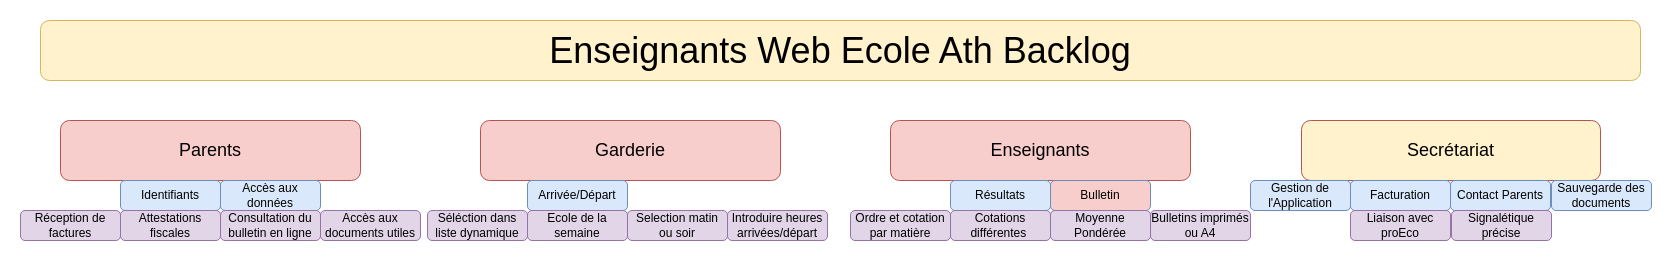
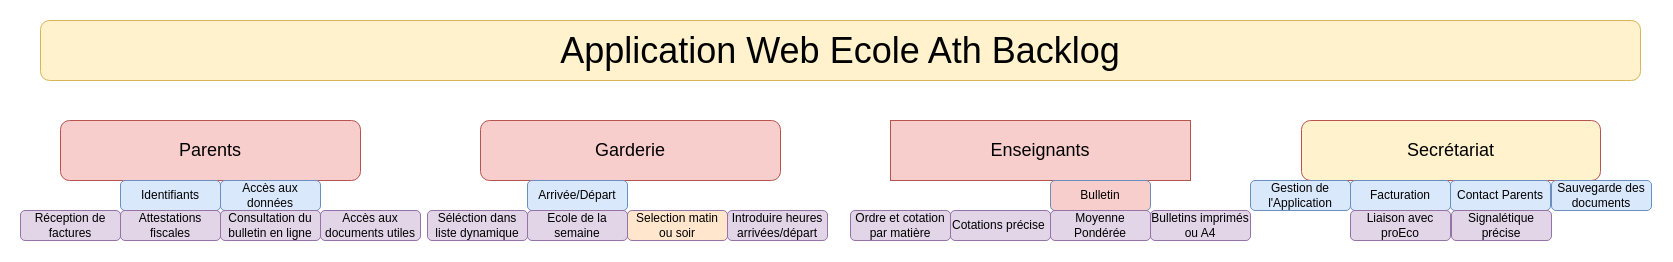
(841, 51) -> (841, 51)
(1041, 151) -> (1041, 151)
(1001, 196) -> none
(678, 226) -> (678, 226)
(1001, 226) -> (1001, 226)
